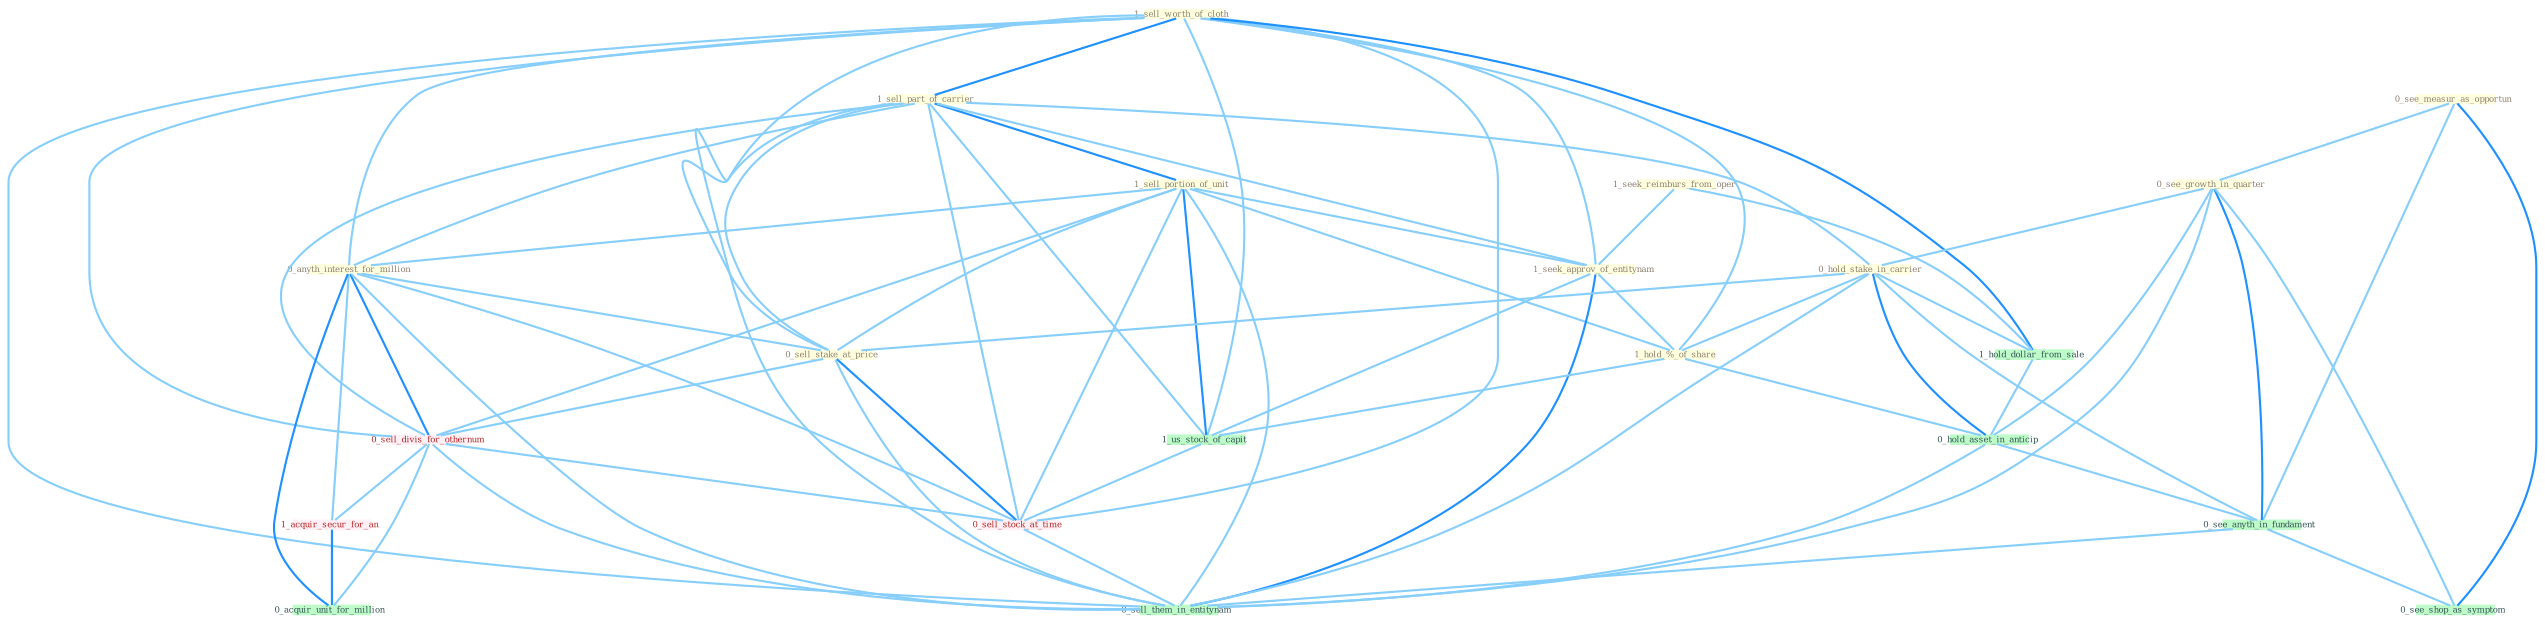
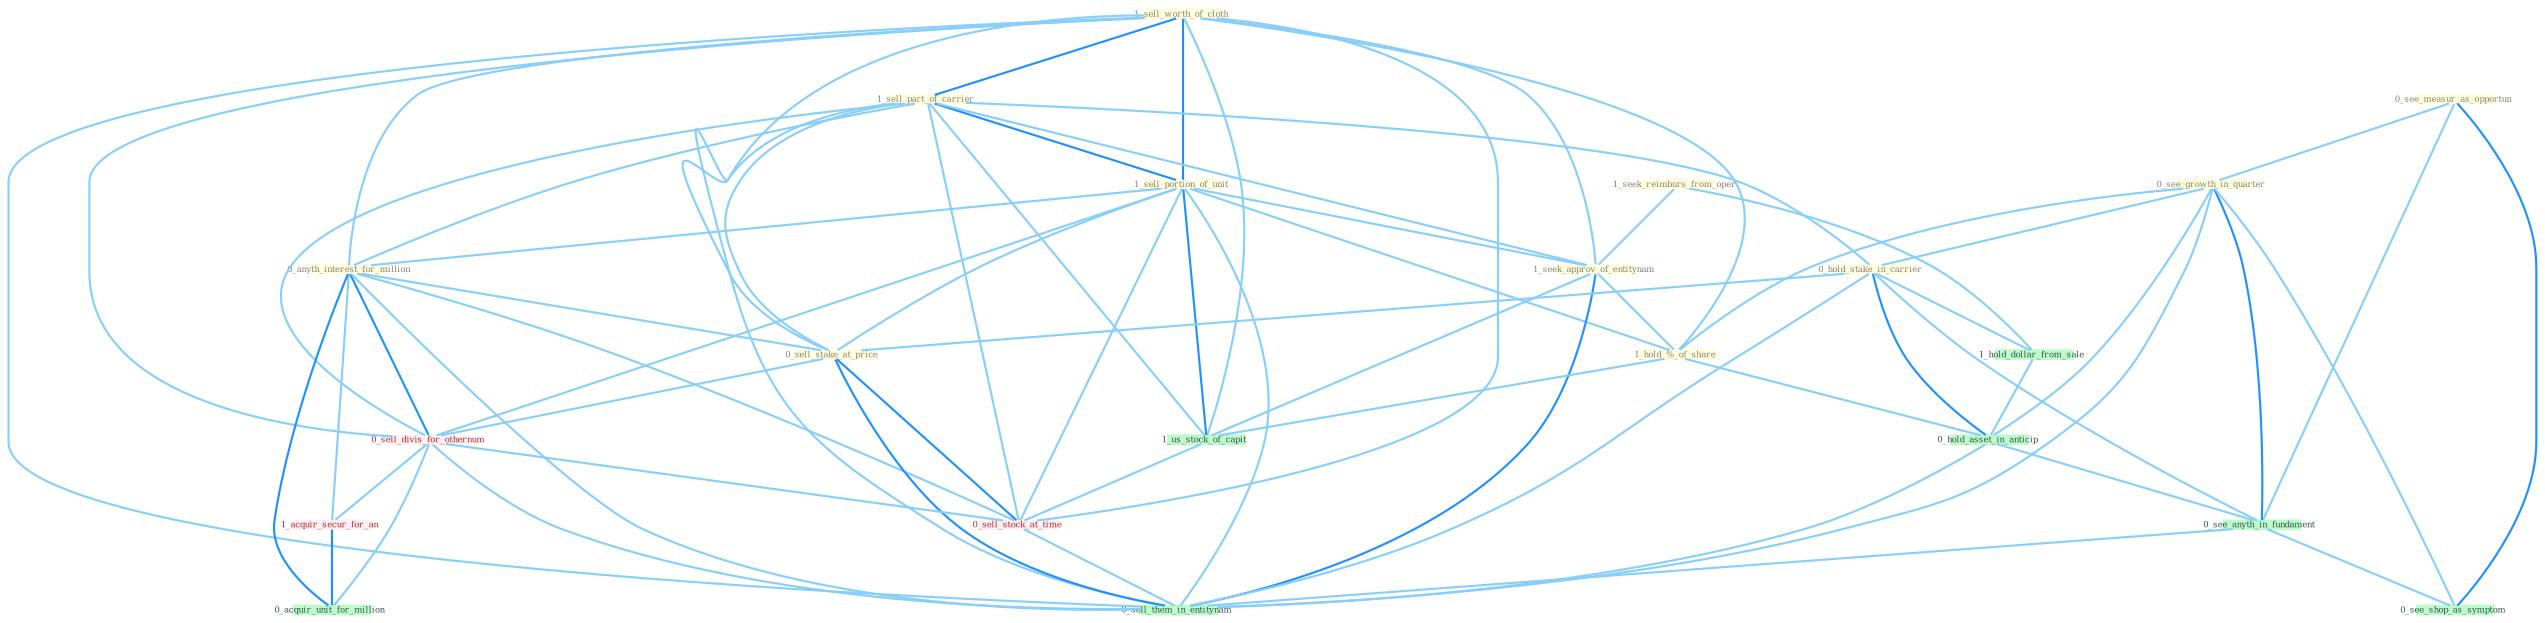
(1658, 107) -> (1183, 99)
(1774, 312) -> (1918, 232)
(924, 494) -> (924, 494)
